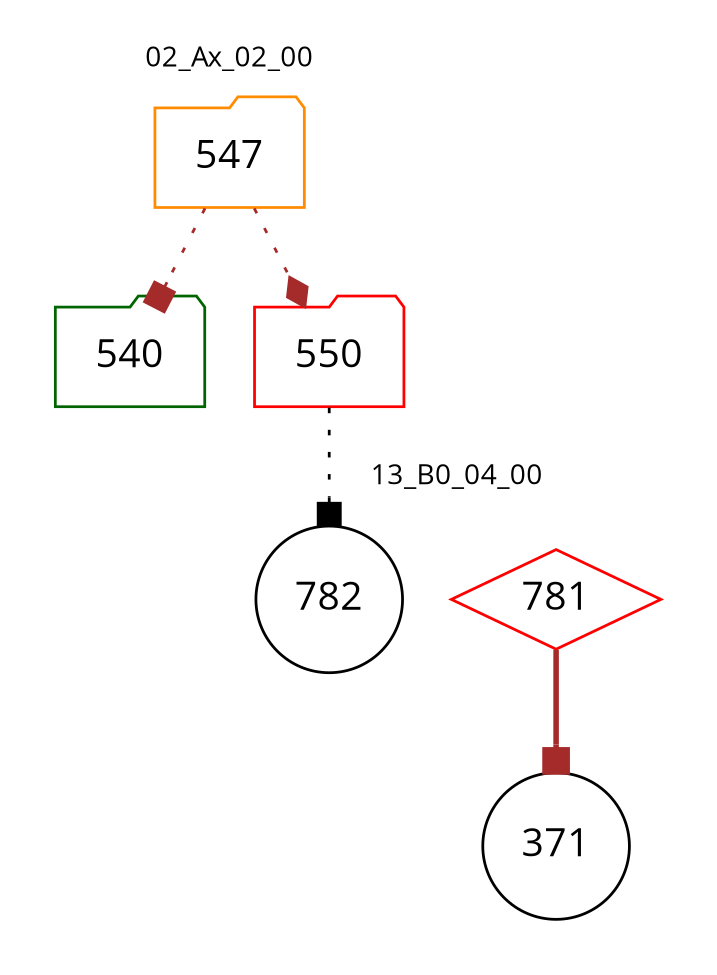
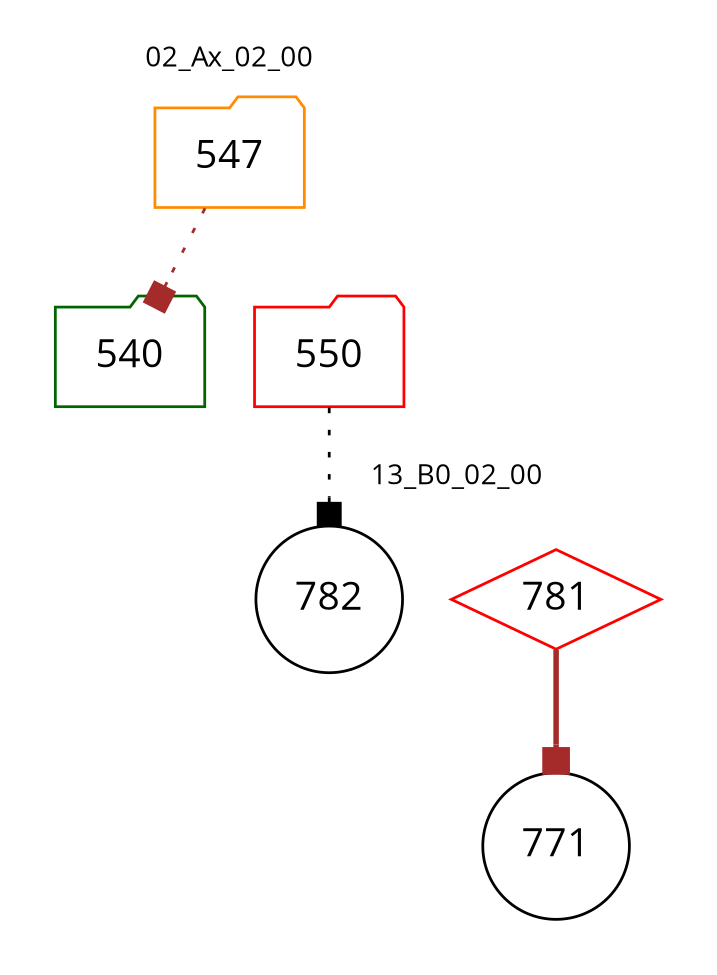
(272, 243) -> none
(458, 477) -> (458, 477)
(556, 846) -> (556, 846)
